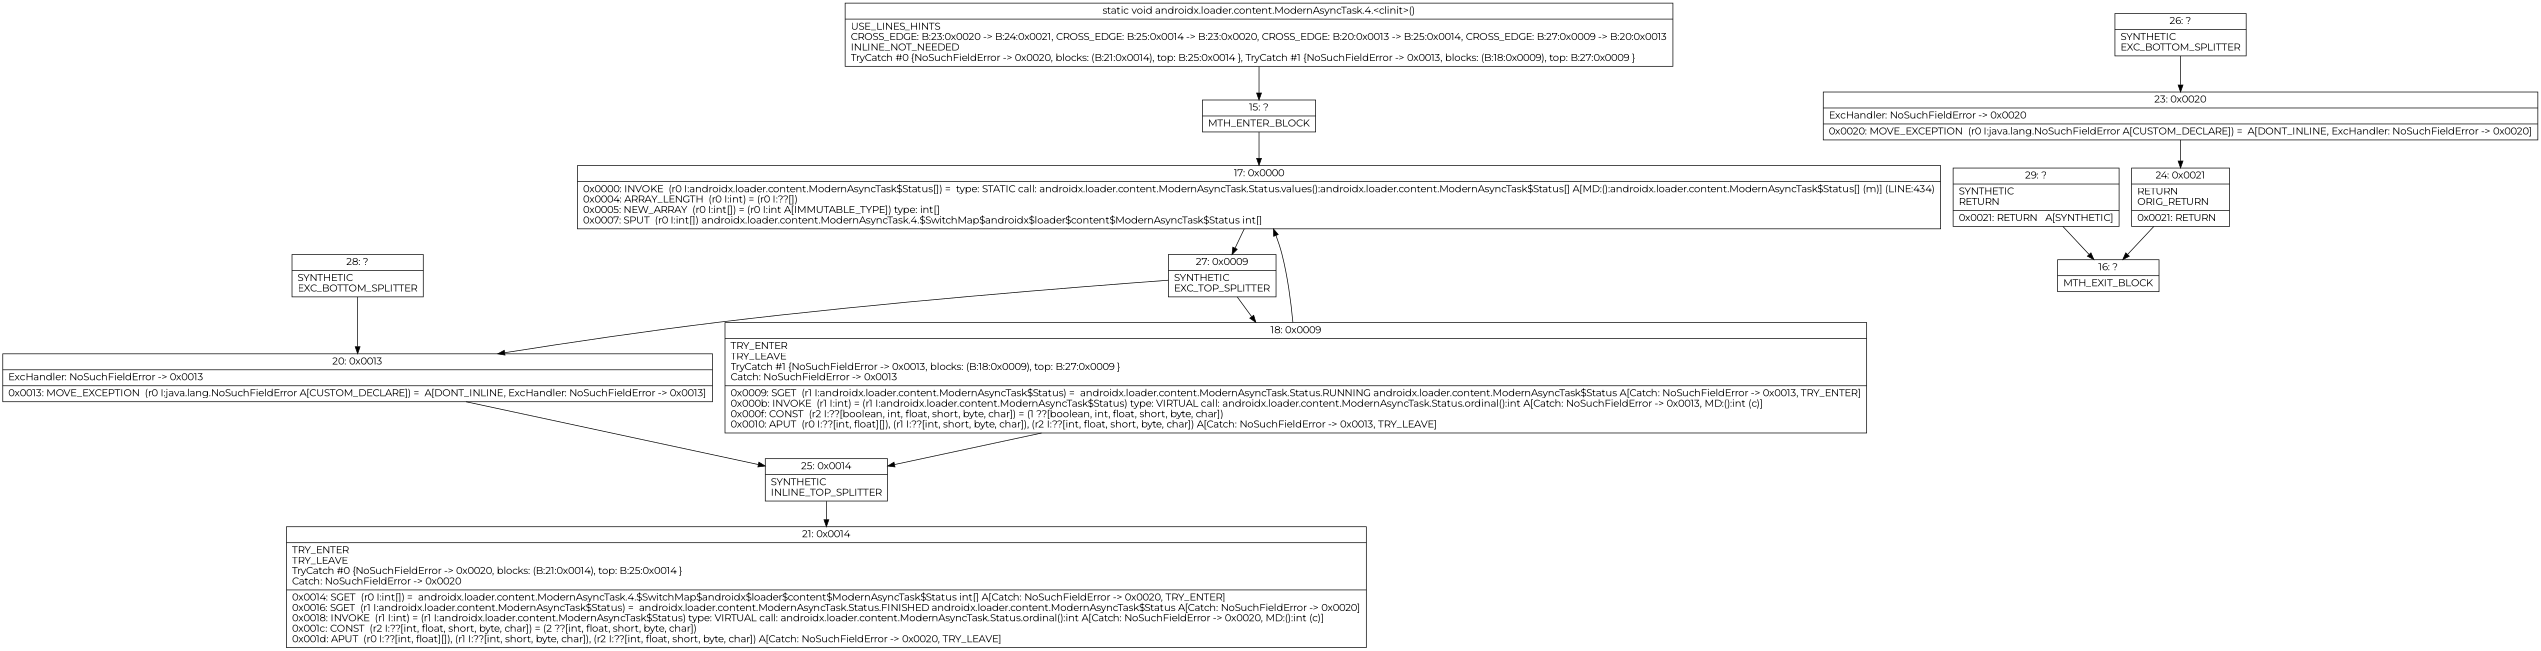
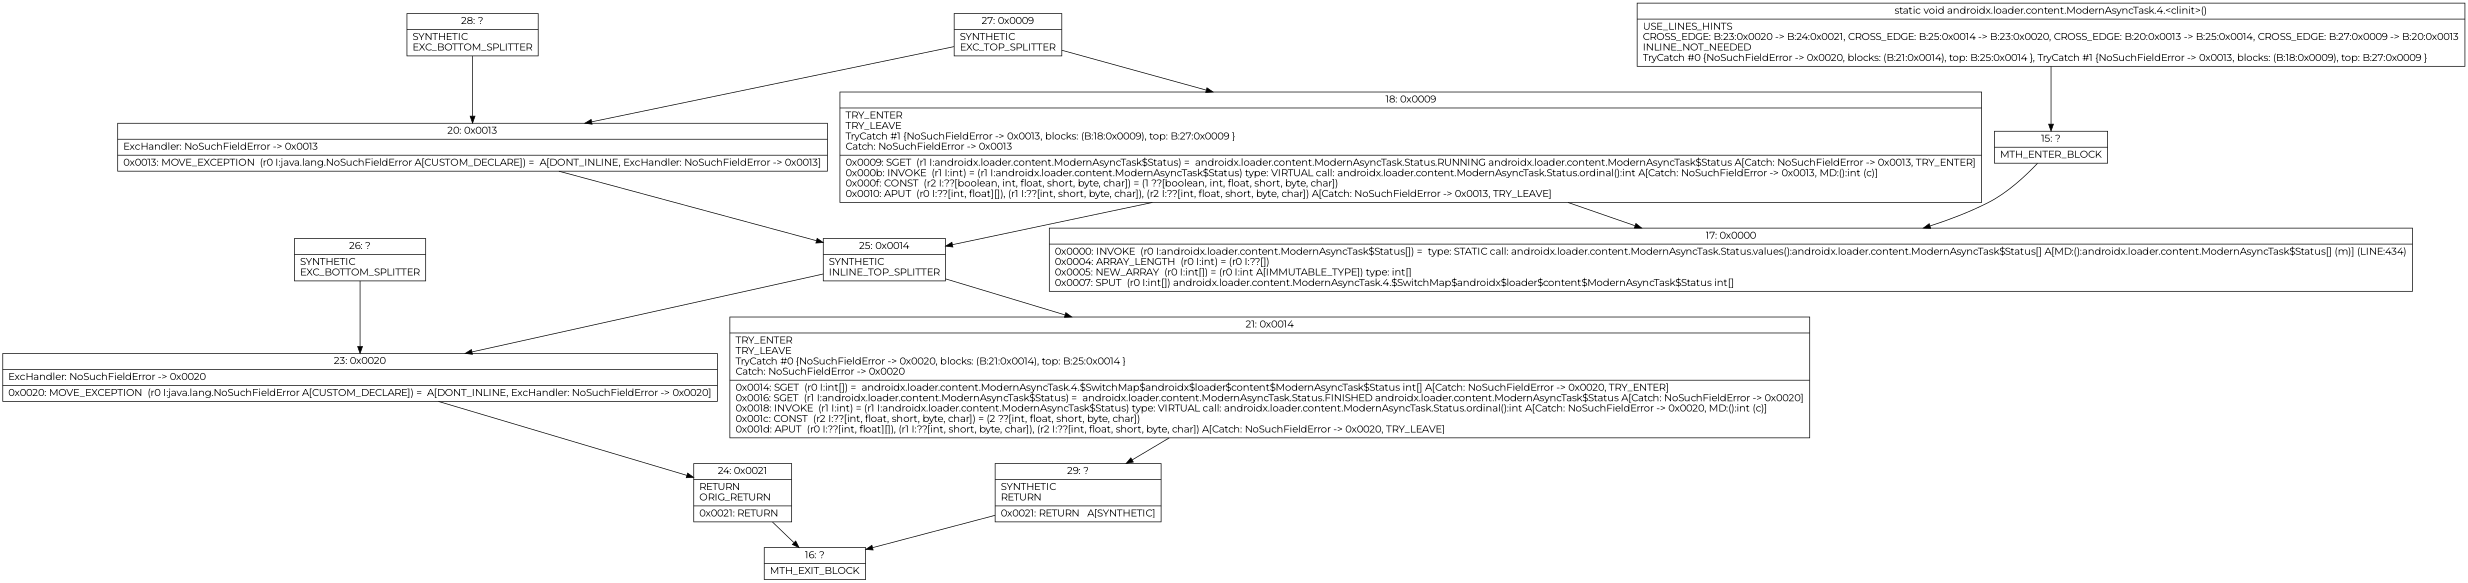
(1240, 238) -> none
none -> (648, 313)
none -> (1151, 449)
